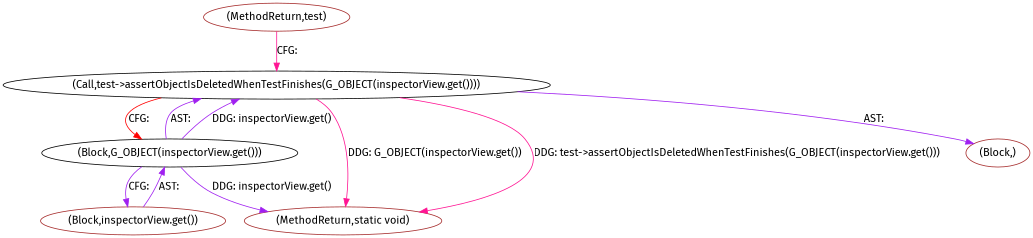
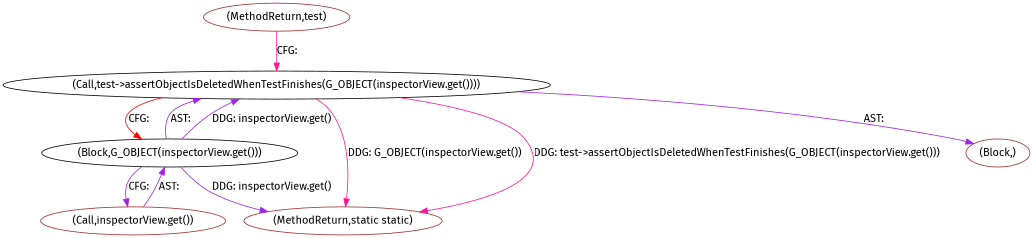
(133, 221) -> (133, 221)
(343, 221) -> (343, 221)
